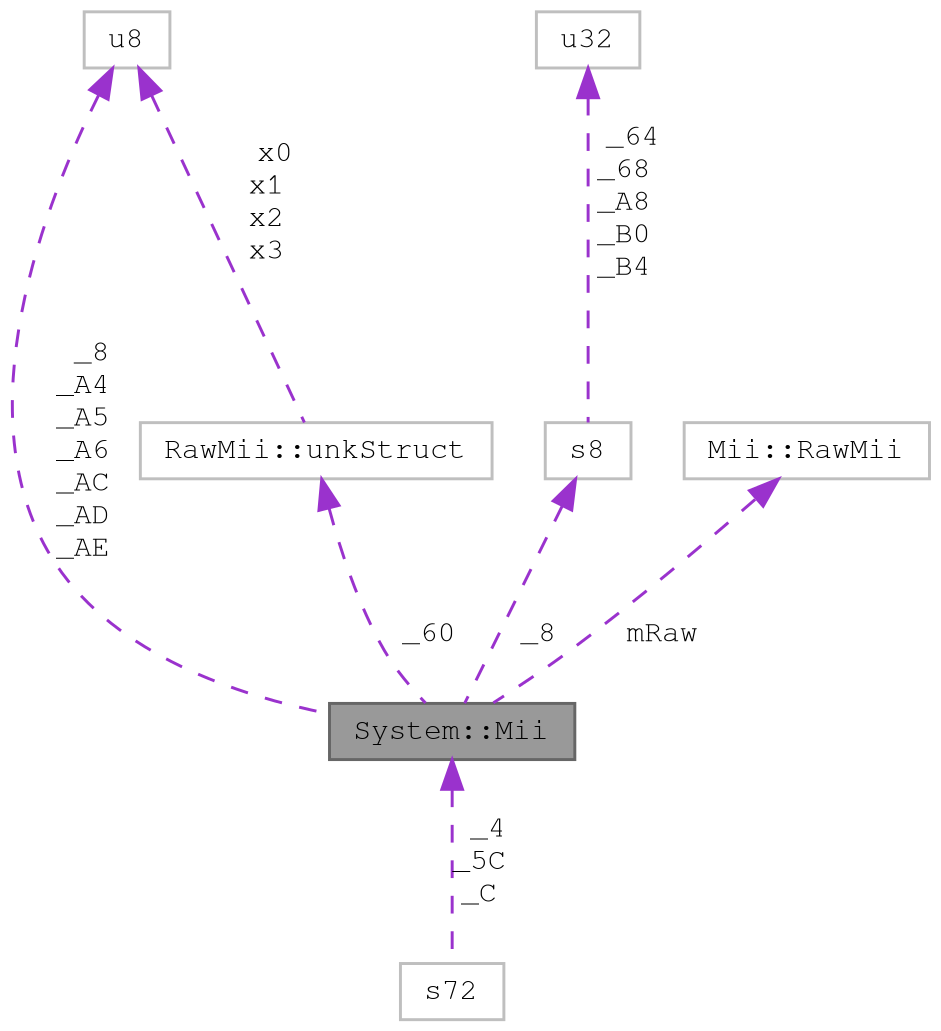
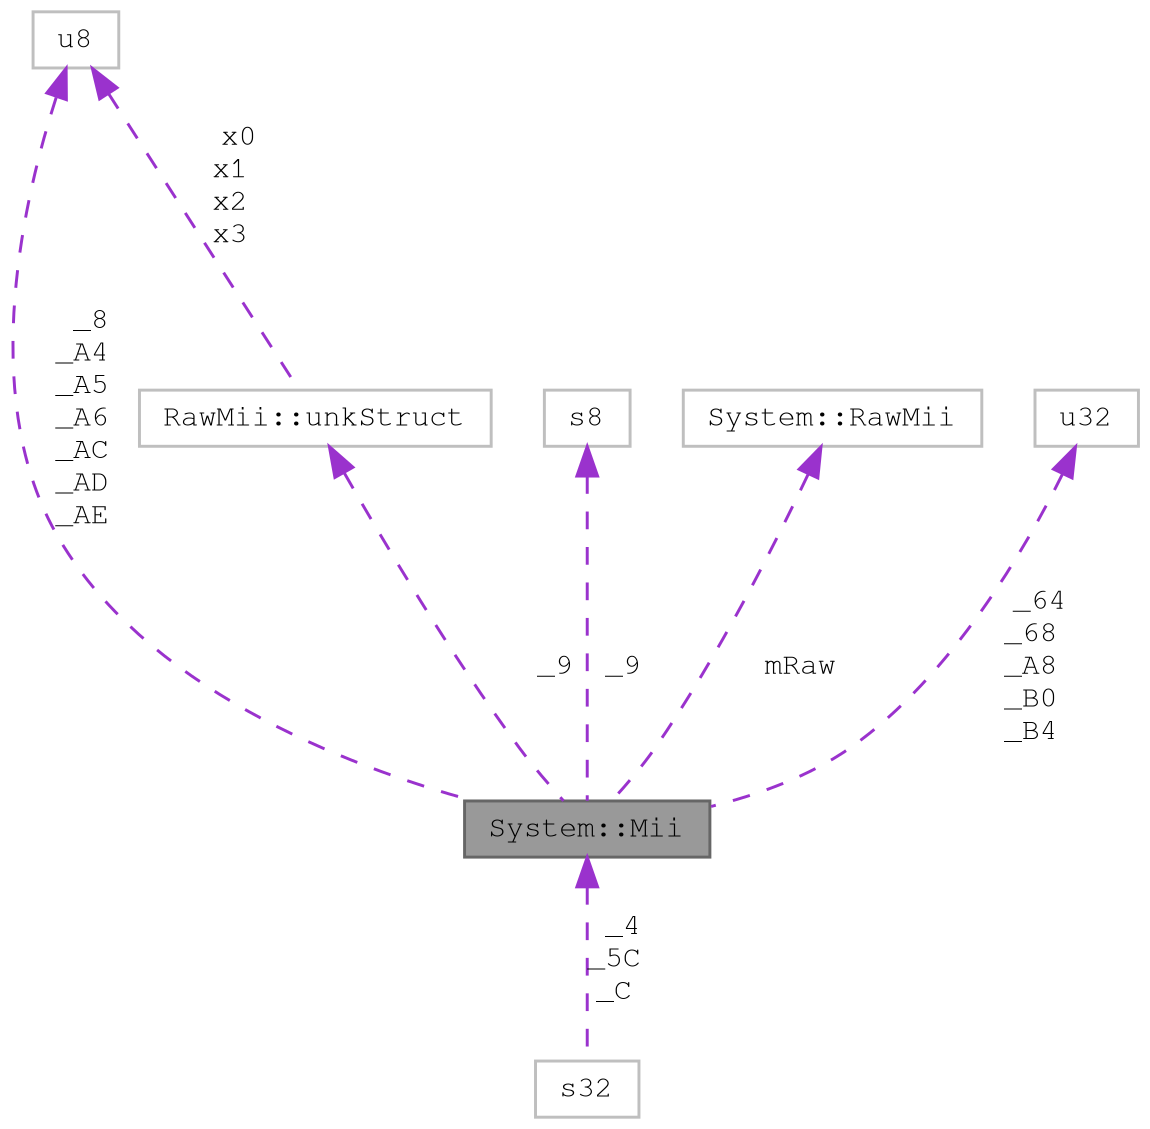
(588, 260) -> (924, 682)
(807, 451) -> (833, 418)
(421, 634) -> (547, 666)
(530, 634) -> (615, 666)
(452, 992) -> (587, 1089)
